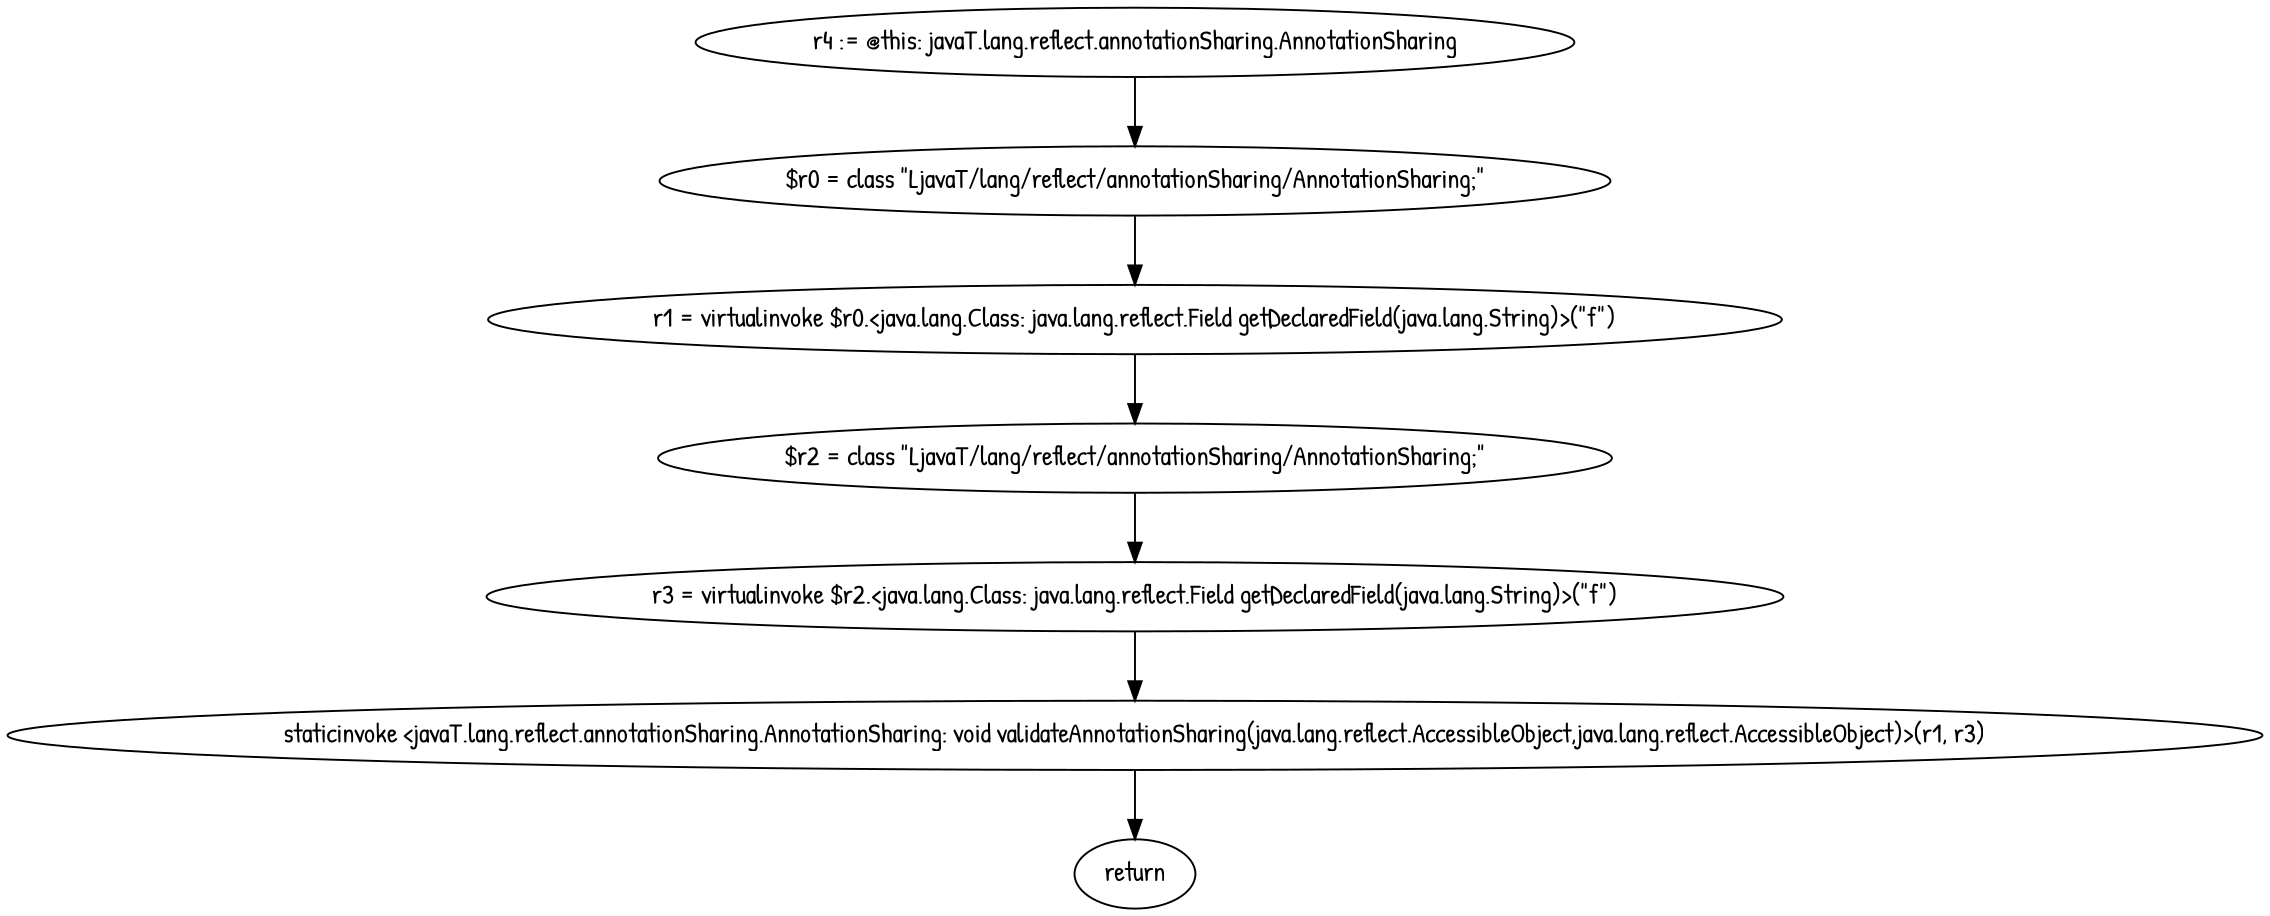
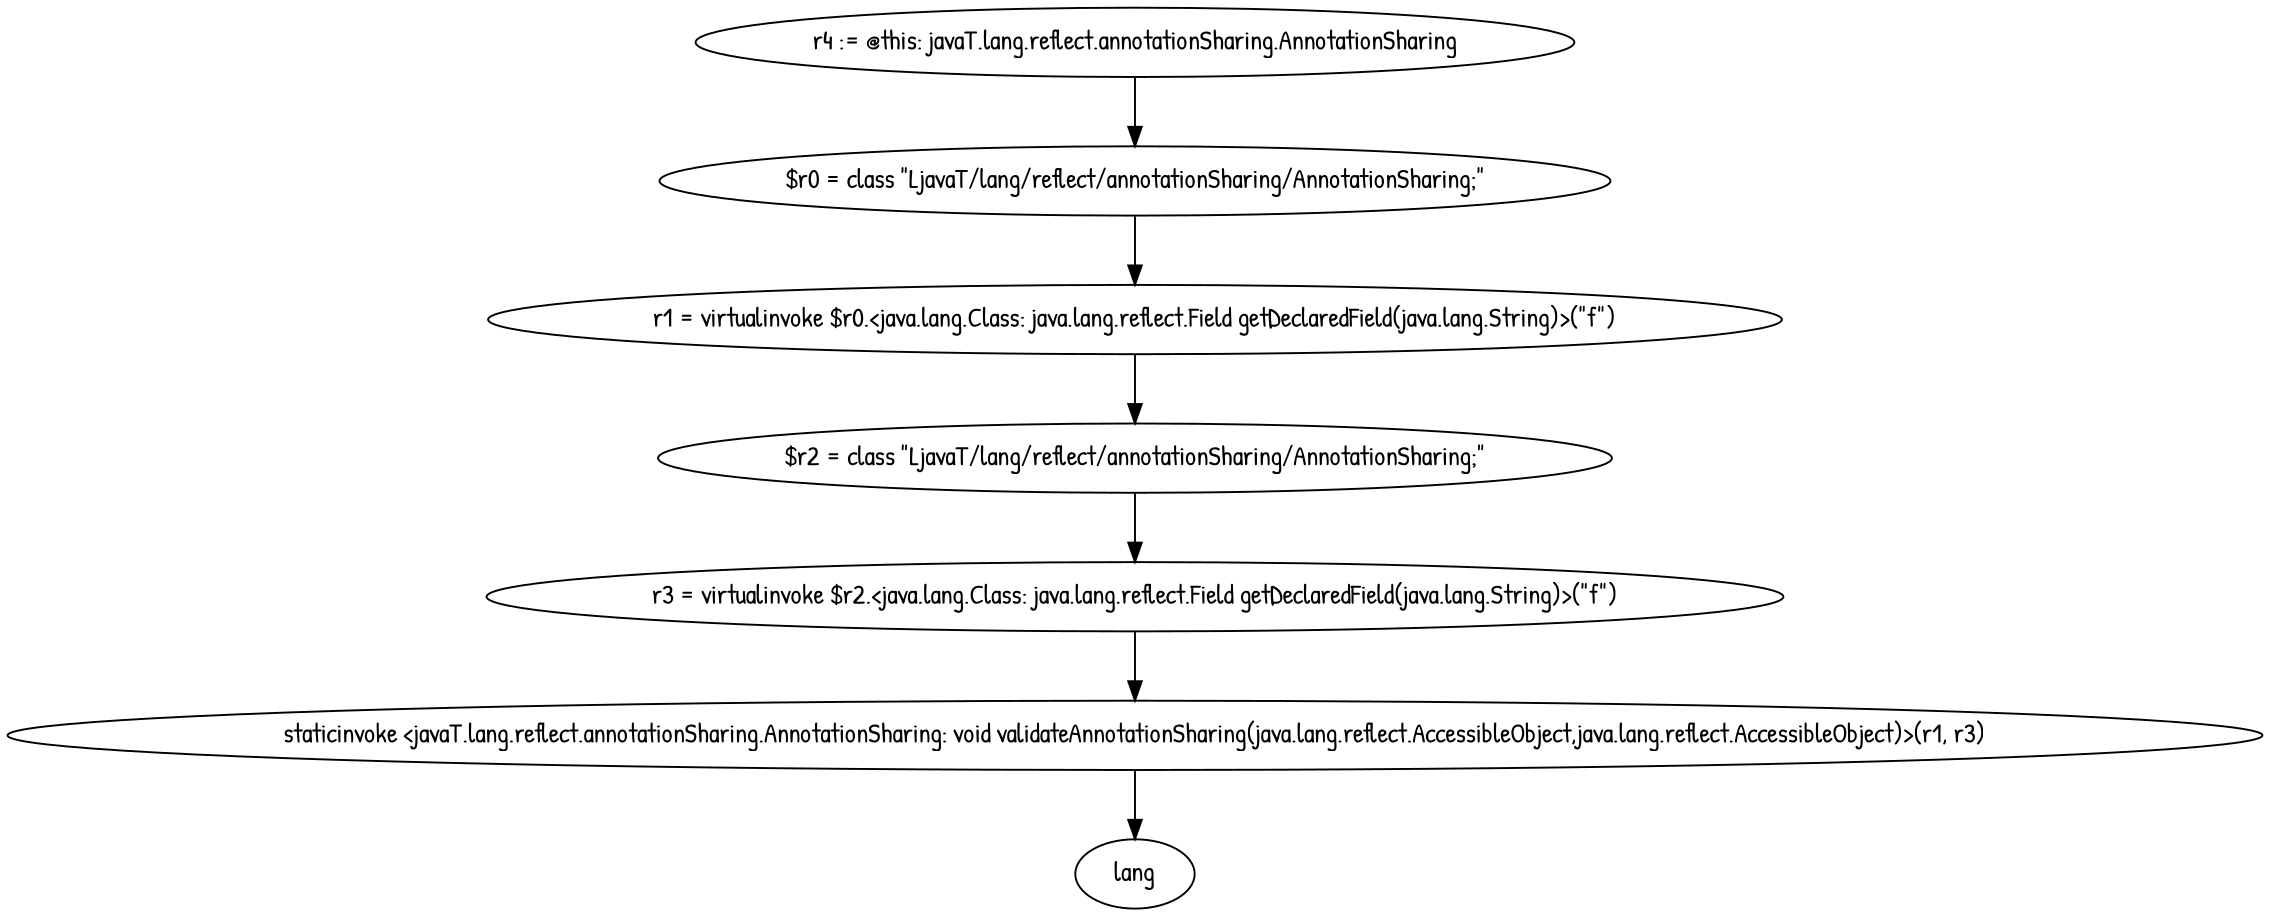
(1135, 874) -> (1135, 874)
